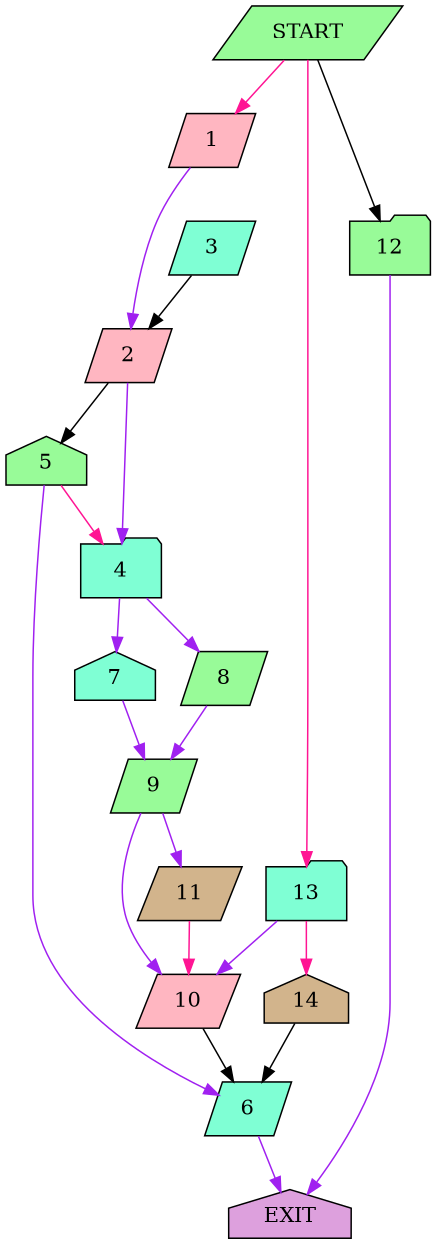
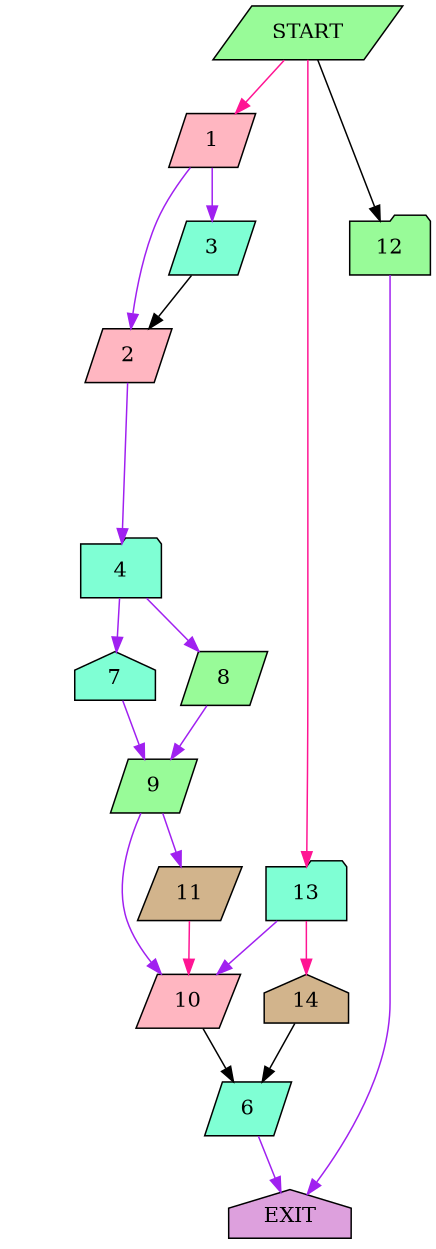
none -> (212, 187)
(46, 463) -> none
